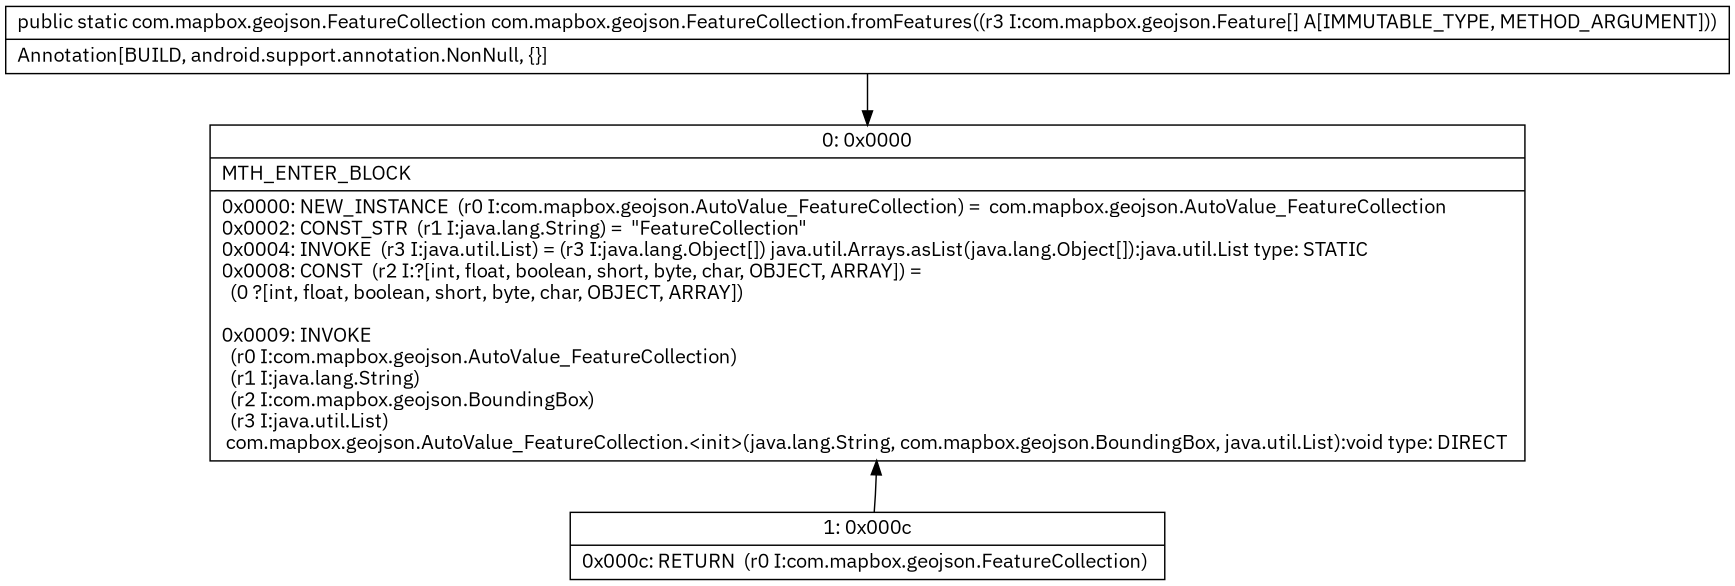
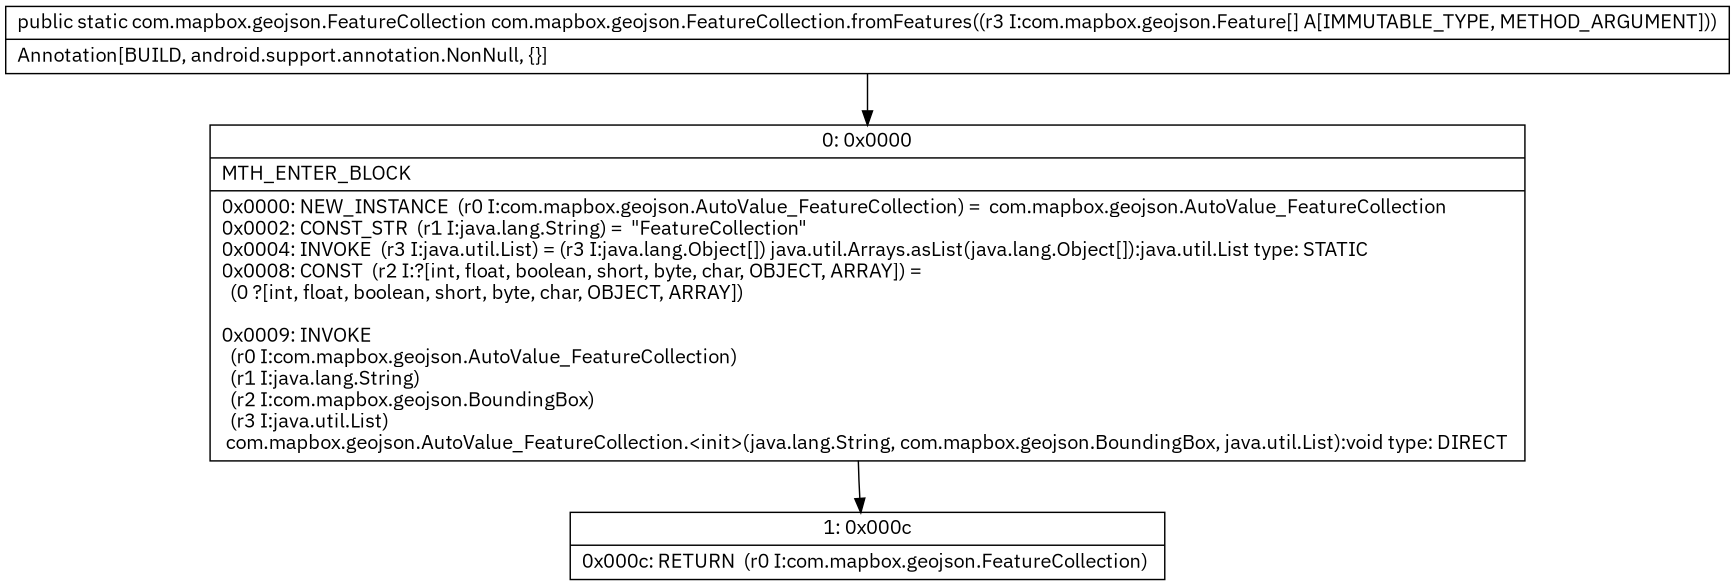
(875, 494) -> (859, 479)
